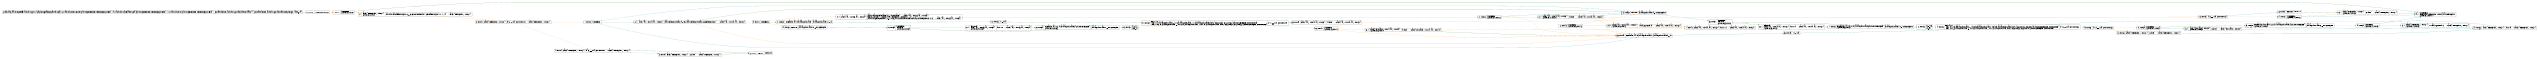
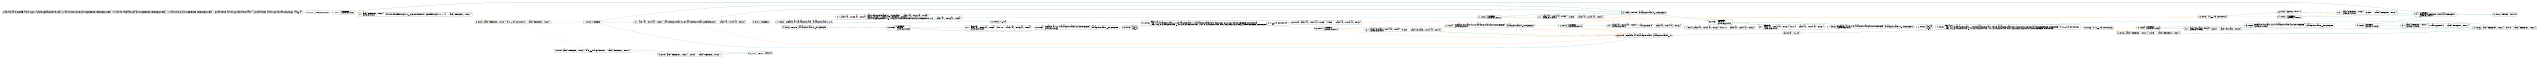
none -> (2505, 15)
none -> (1490, 26)
